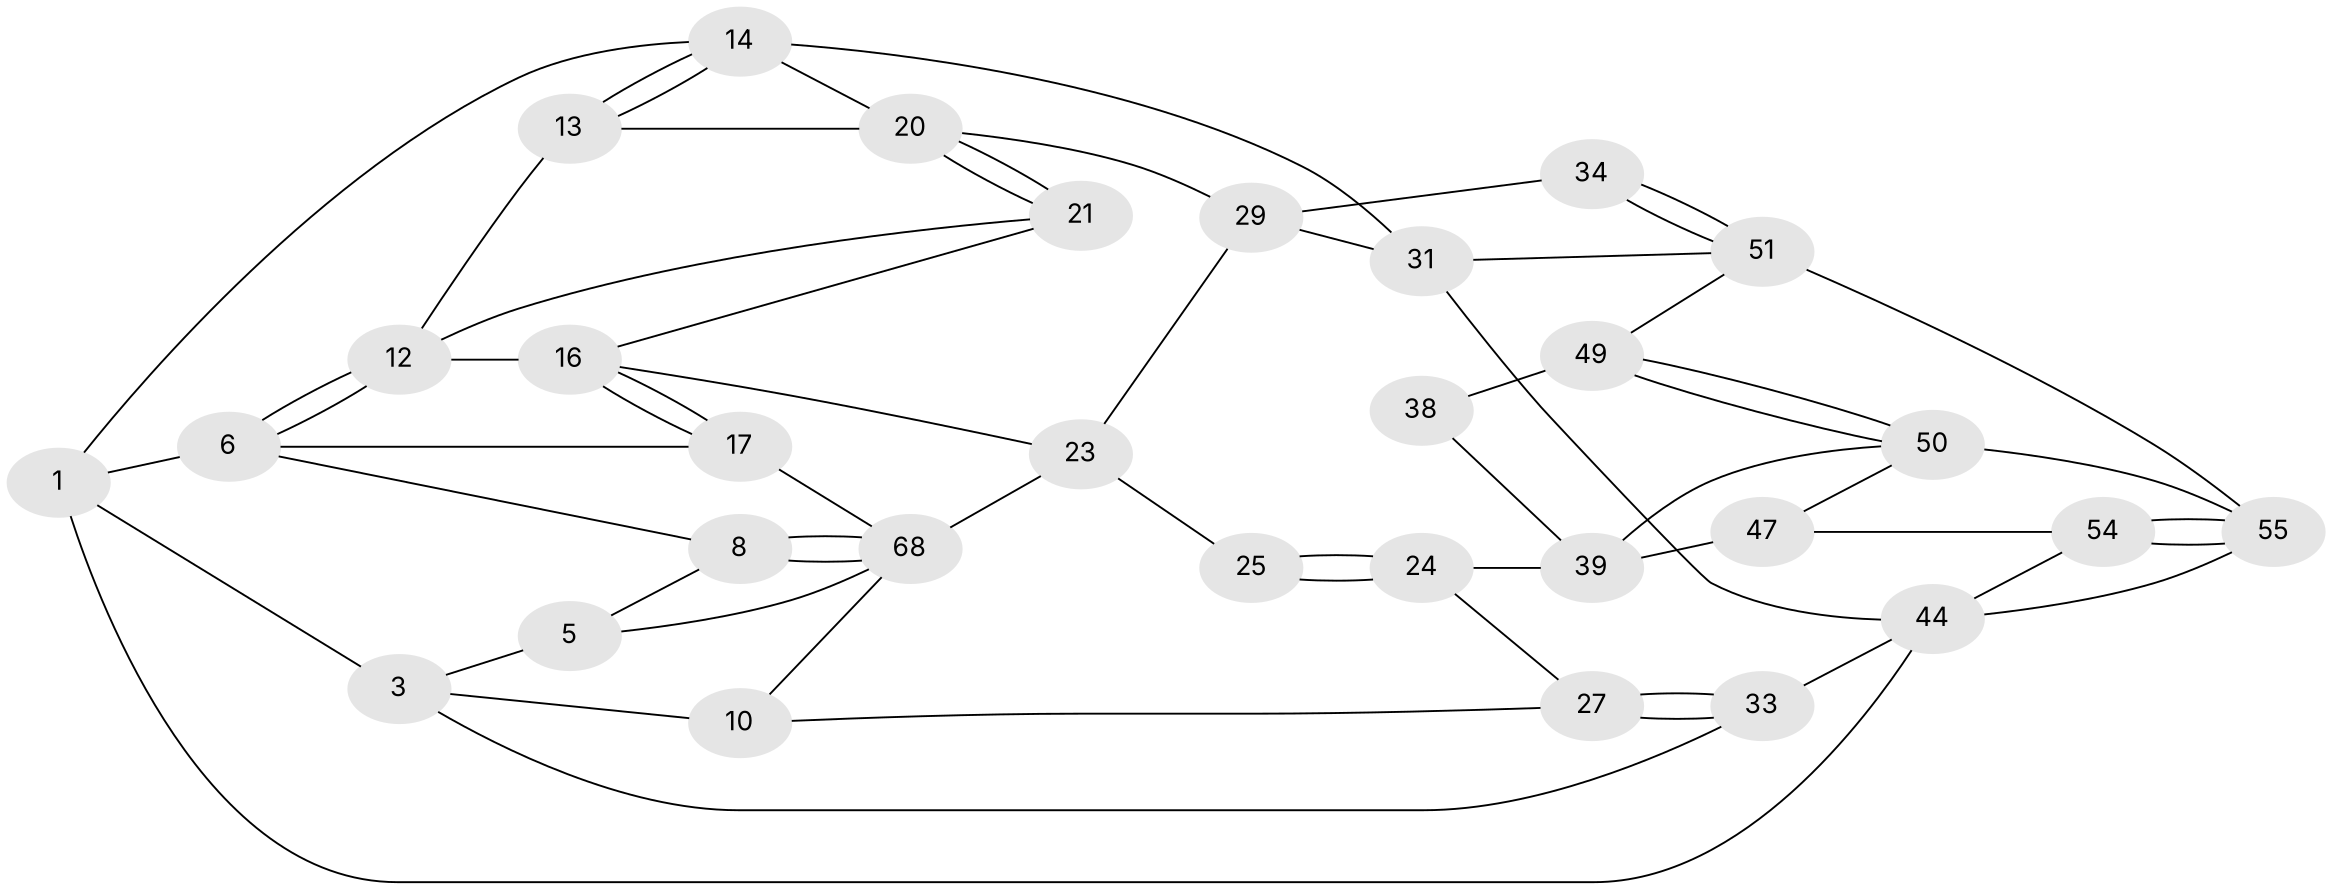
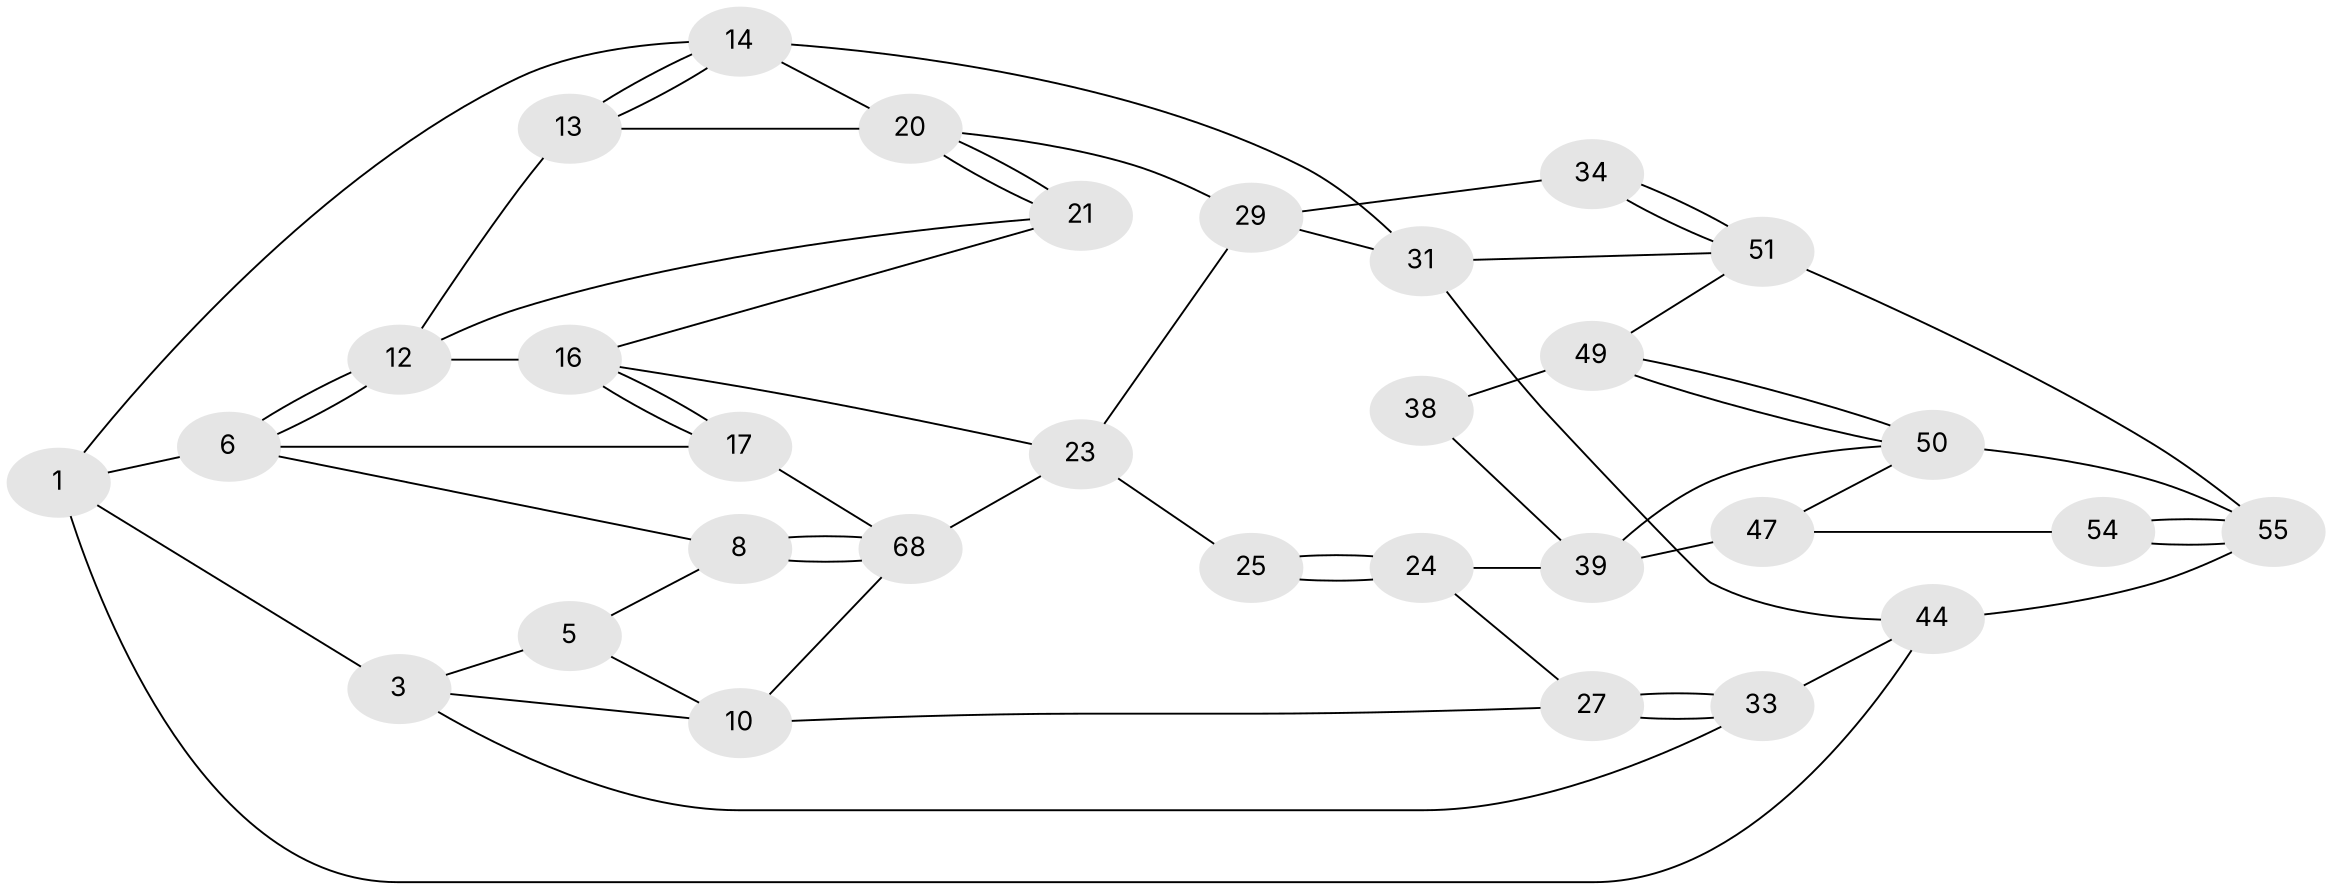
(2018, 575) -> none
(748, 611) -> (655, 680)
